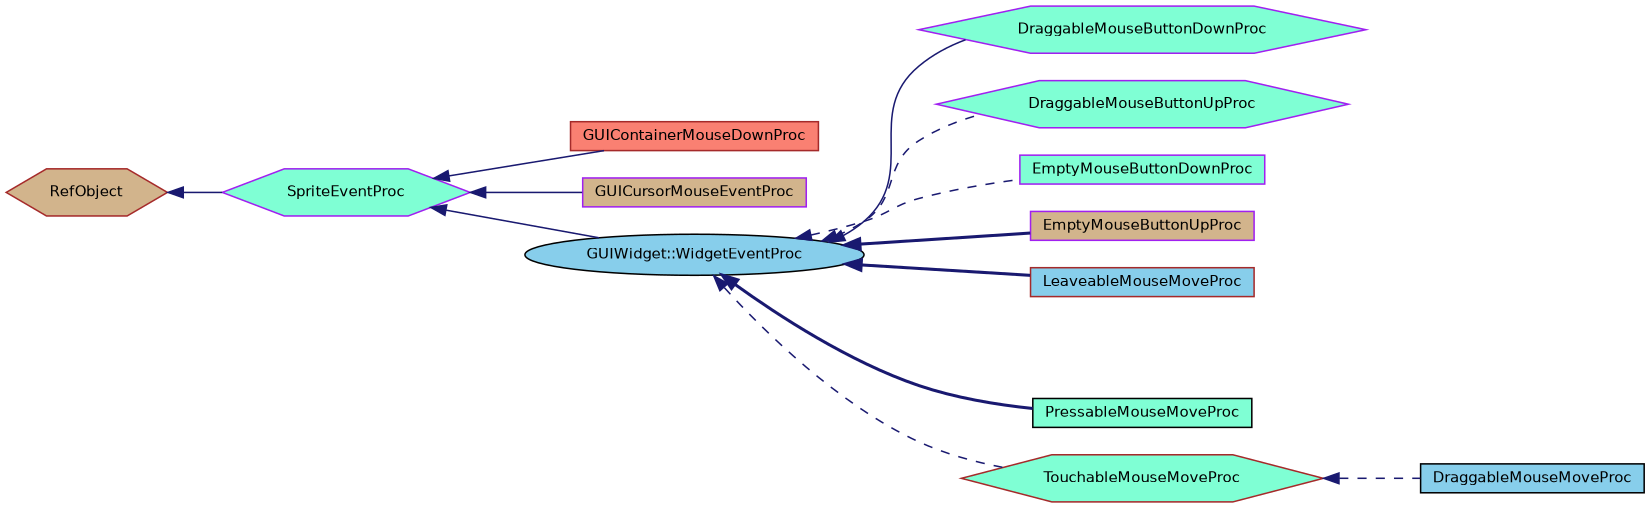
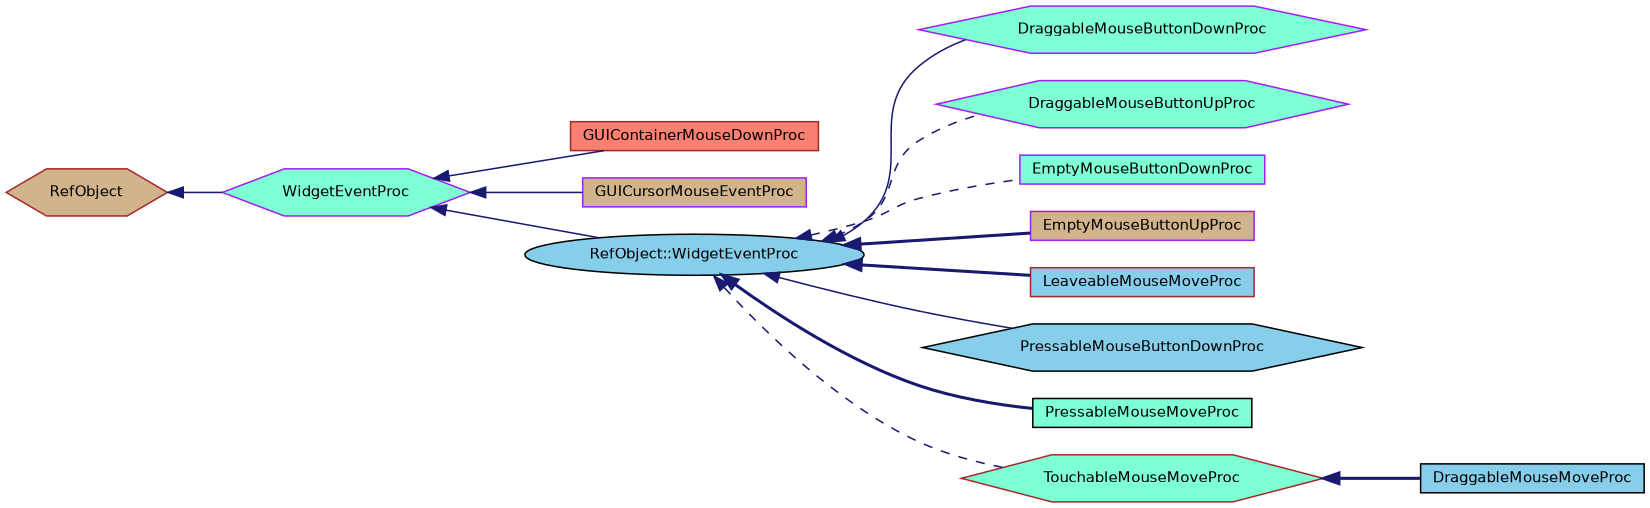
(346, 192) -> (346, 192)
(694, 255) -> (694, 255)
none -> (1142, 348)
(1380, 478) -> (1380, 478)
